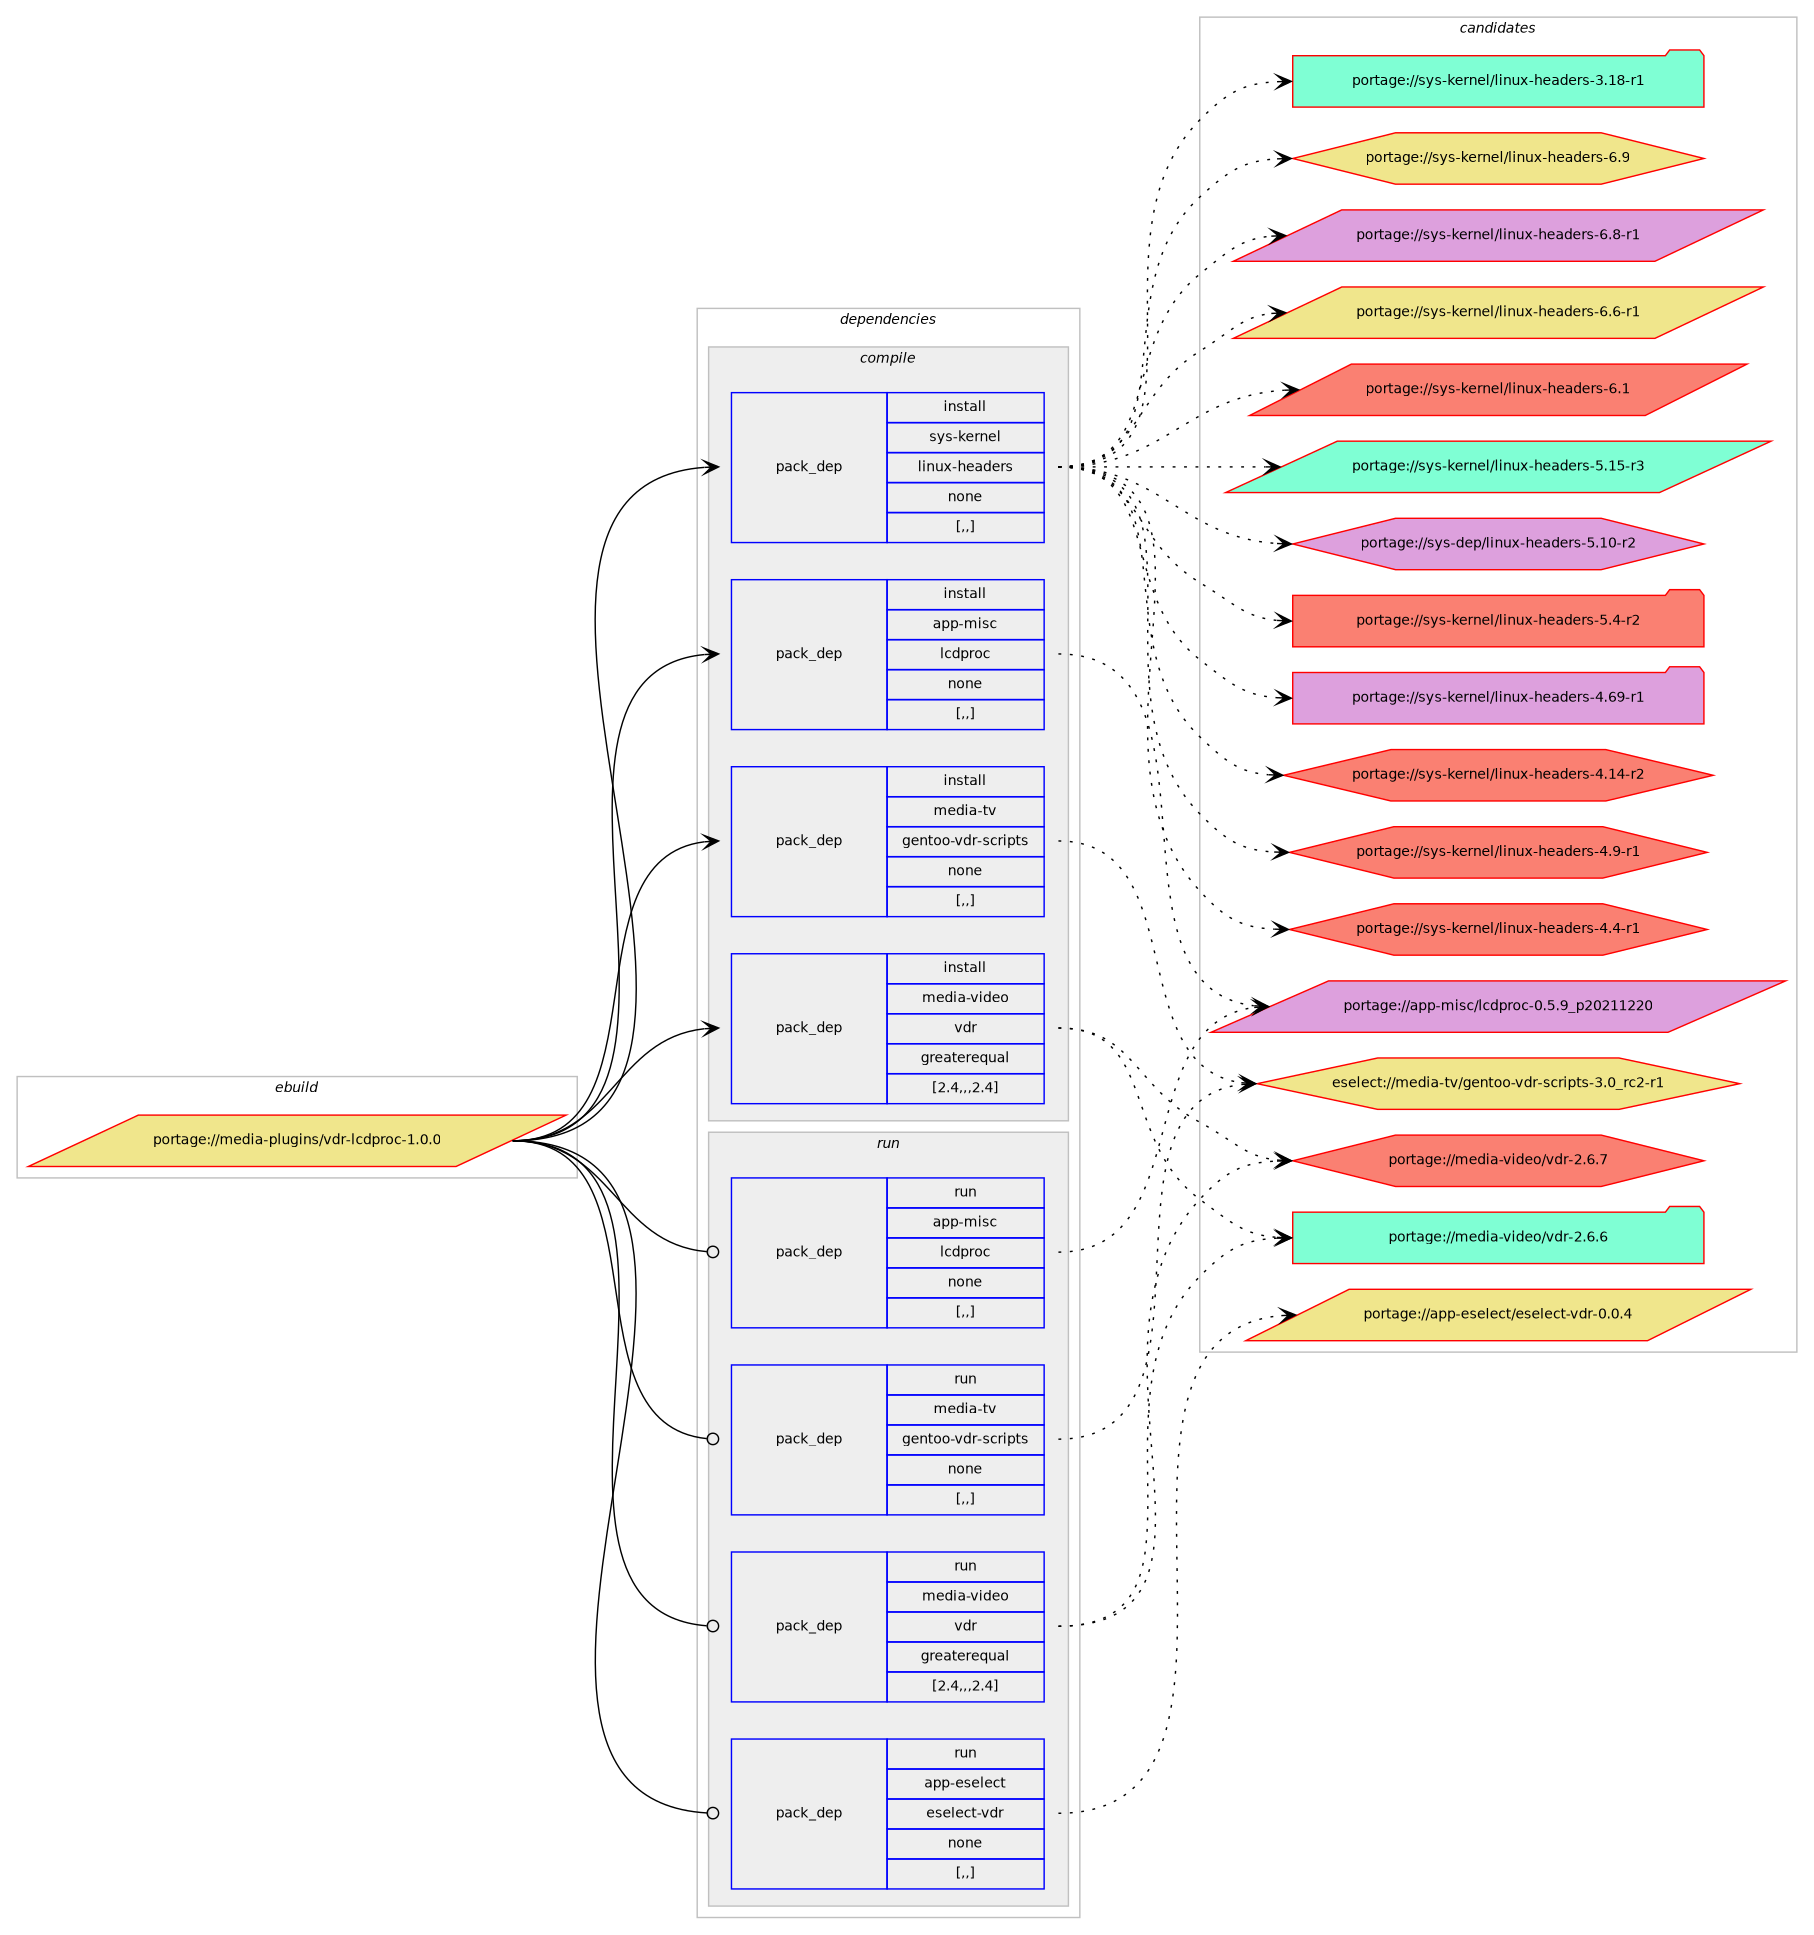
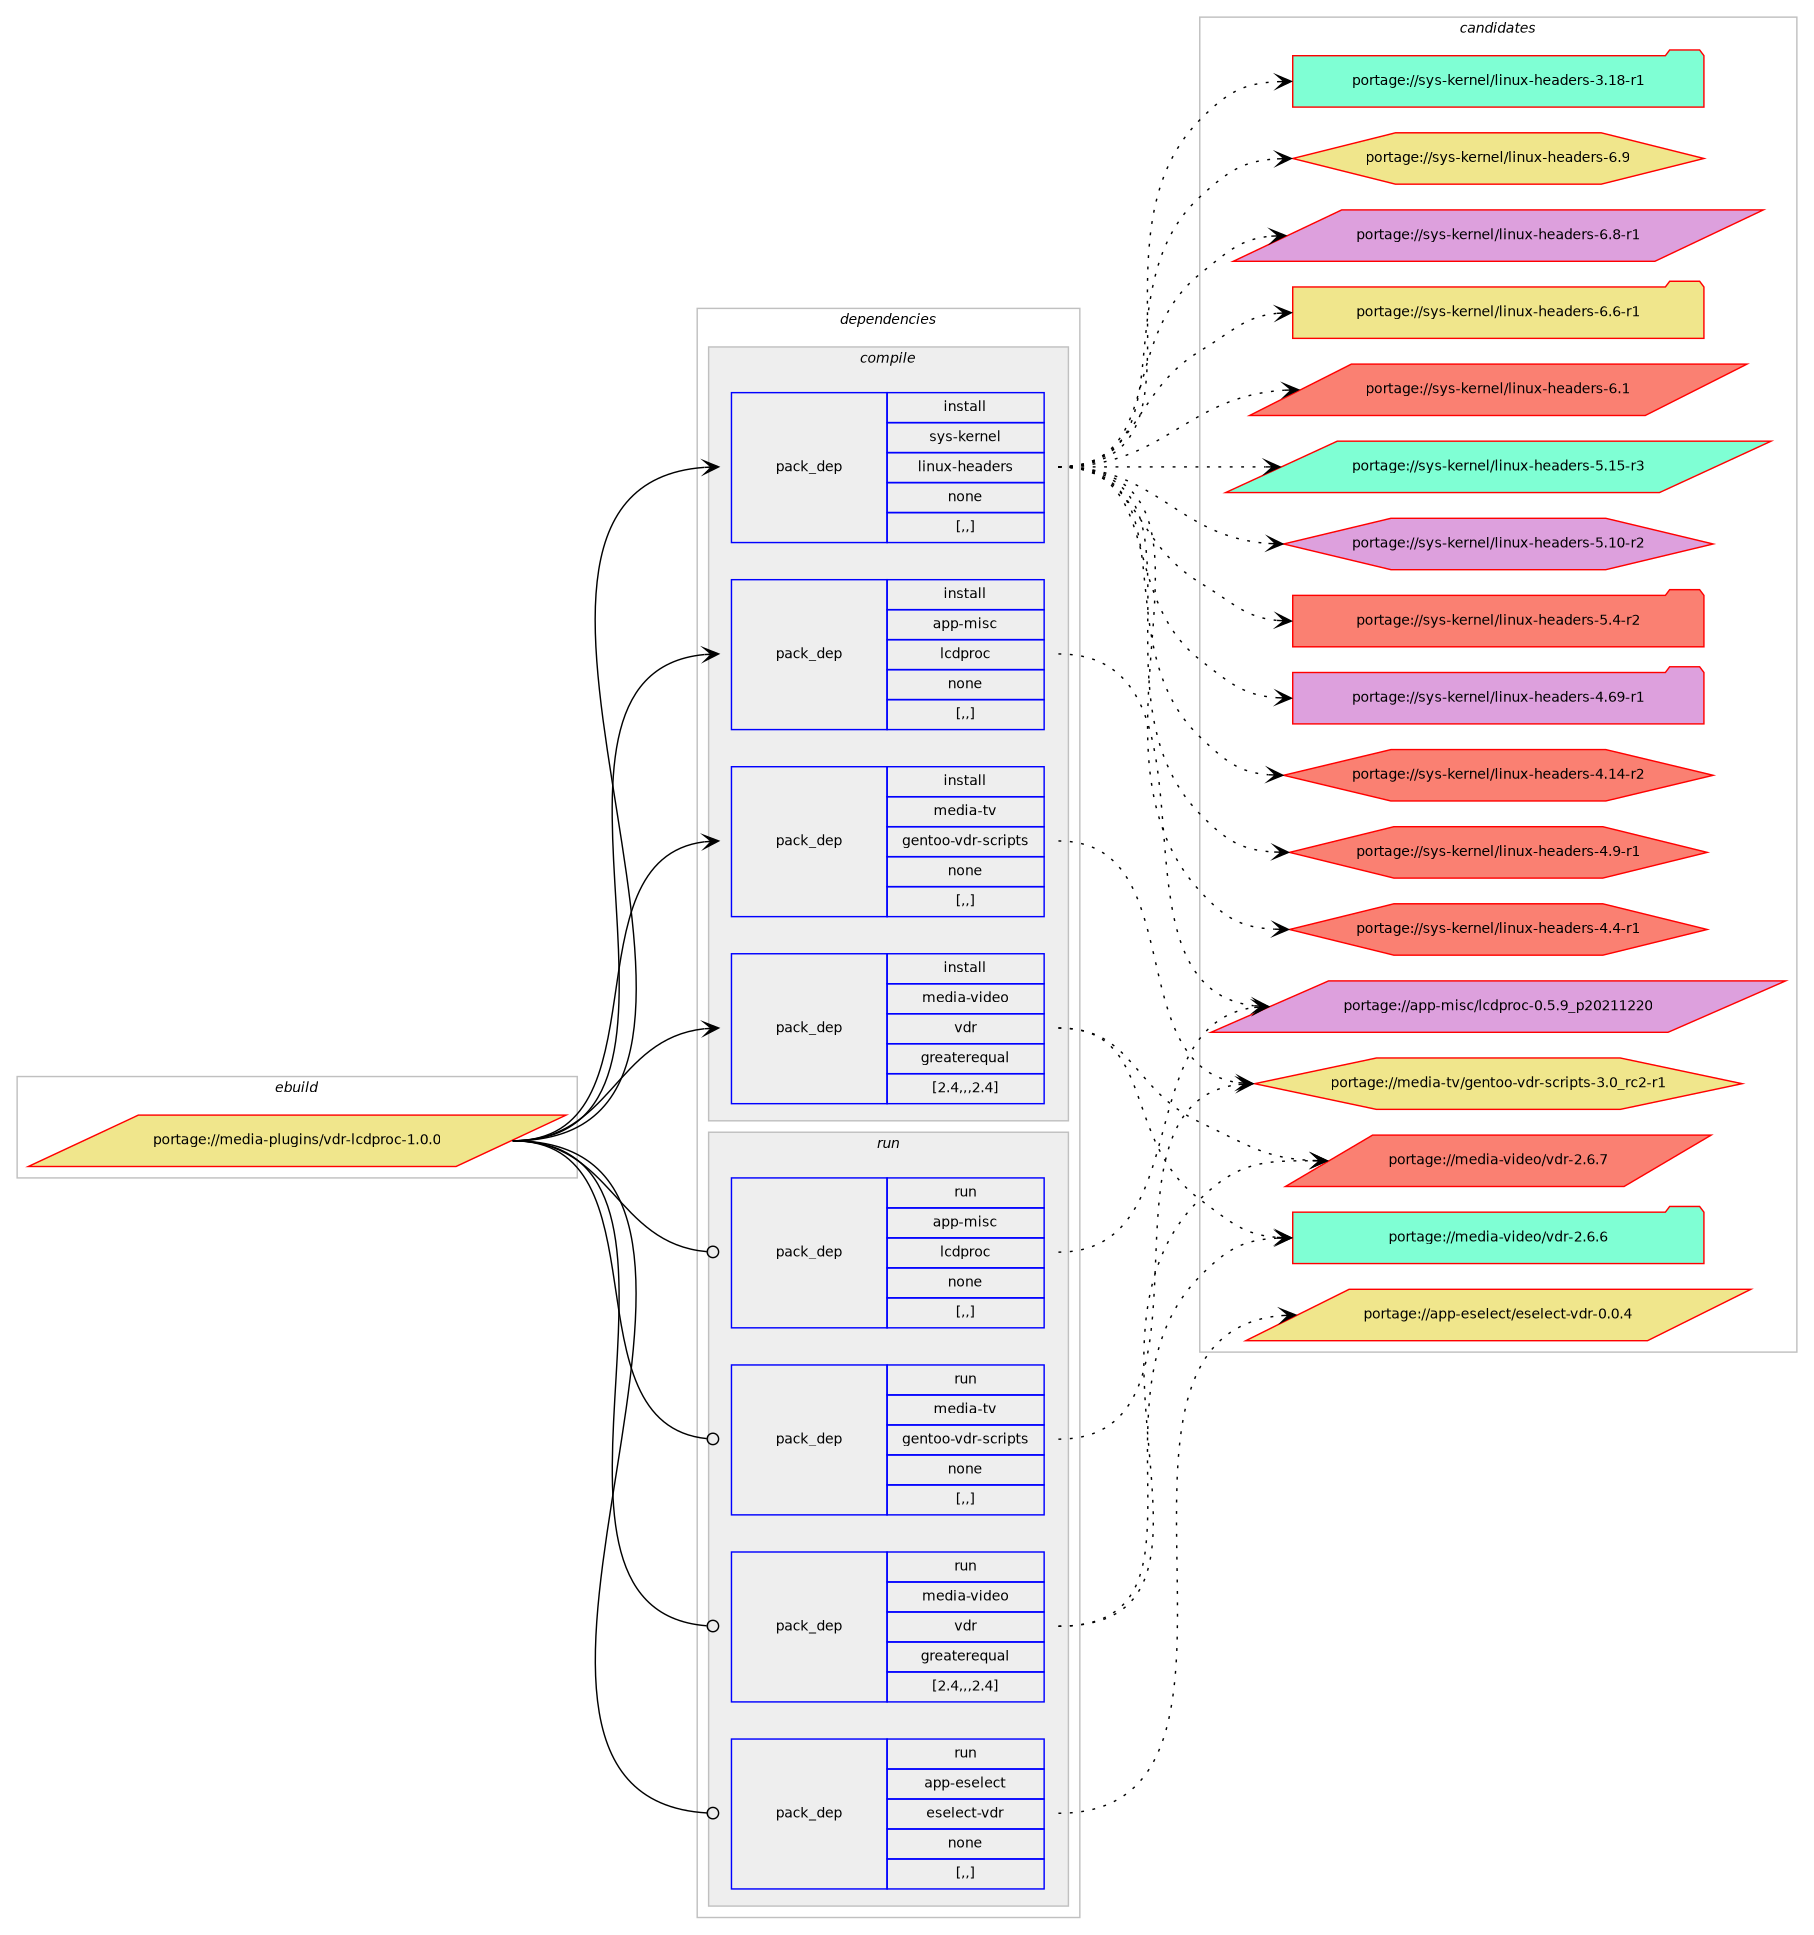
(1498, 313) -> (1498, 313)
(1498, 544) -> (1498, 544)
(1498, 1084) -> (1498, 1084)
(1498, 1161) -> (1498, 1161)
